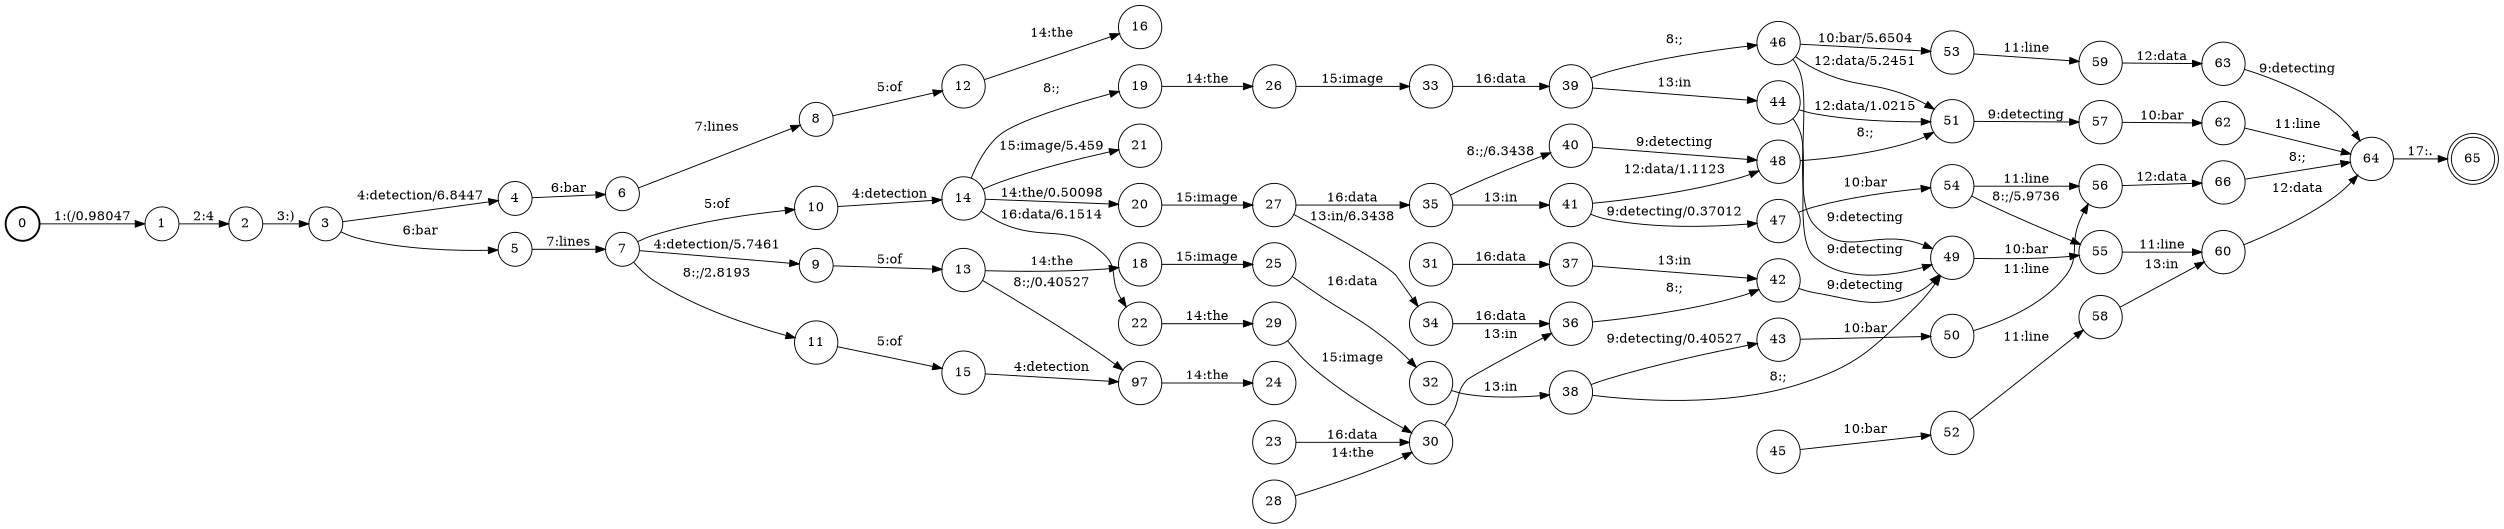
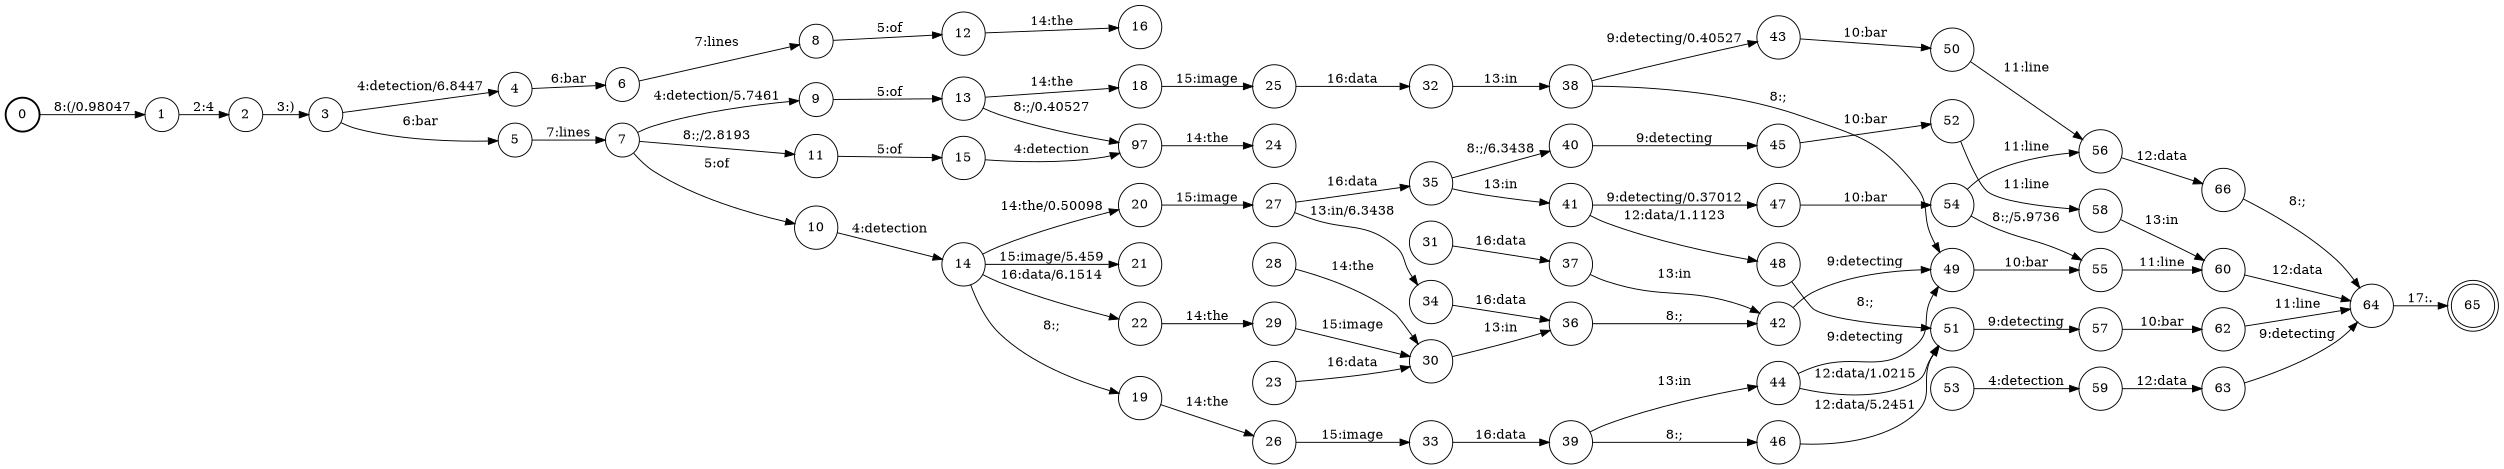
(1861, 48) -> none
(2026, 48) -> (2026, 382)
(1670, 153) -> (1670, 146)
(92, 217) -> (92, 108)
(1811, 220) -> none
